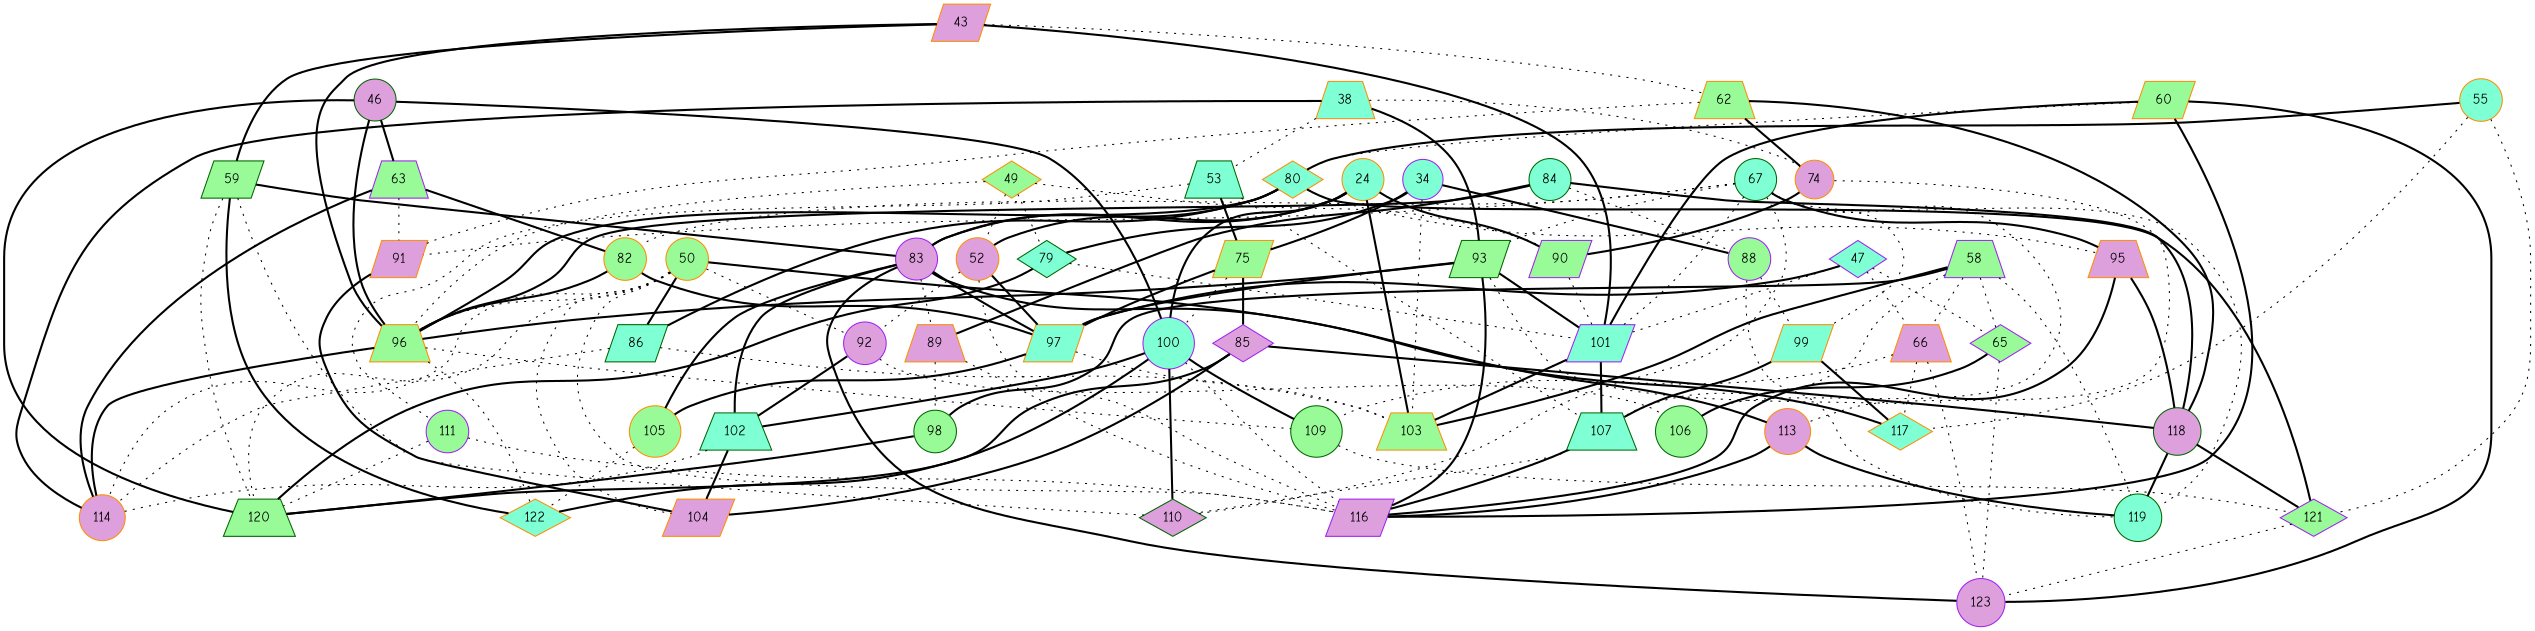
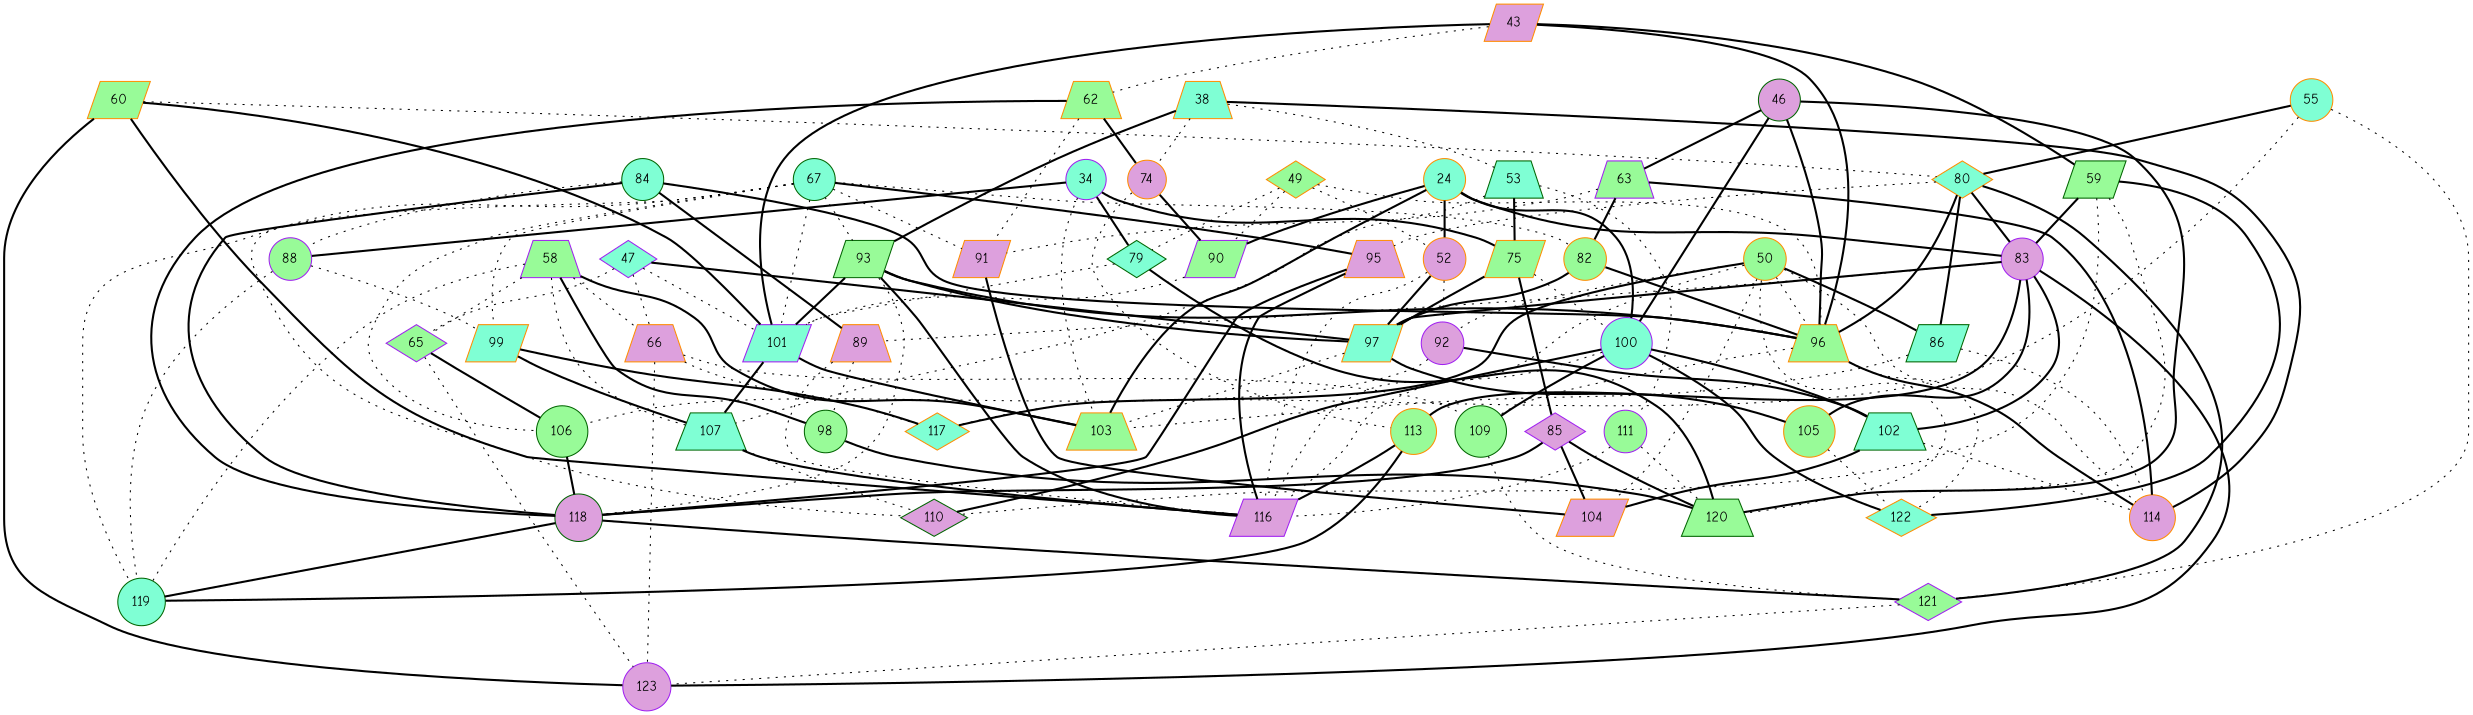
(1788, 431) -> (1414, 431)
none -> (571, 477)
